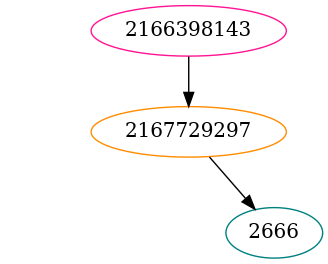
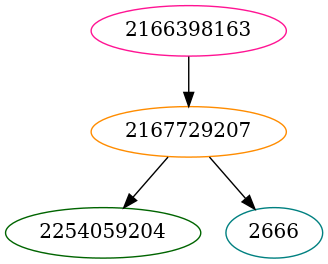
(189, 31) -> (189, 31)
(189, 132) -> (189, 132)
none -> (103, 233)
